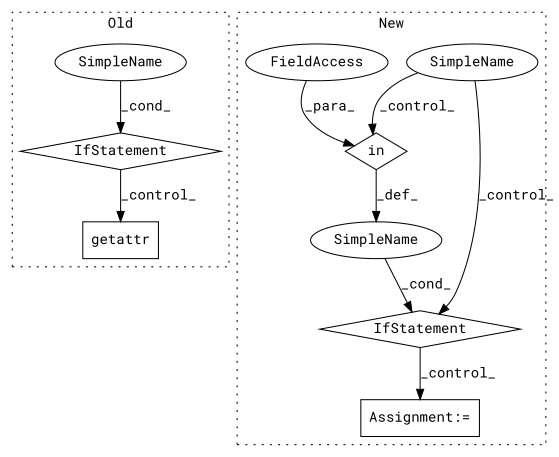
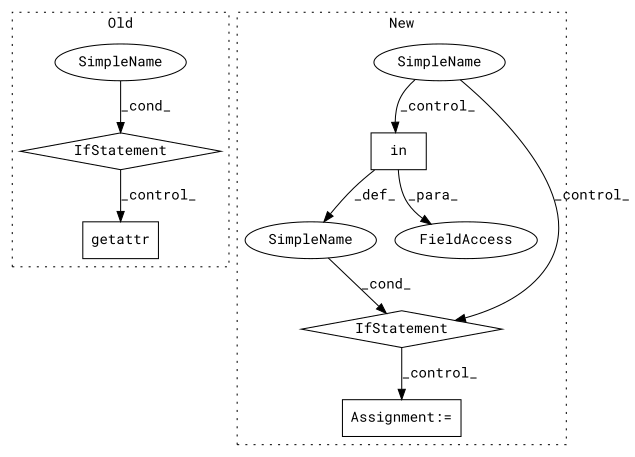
(309, 120) -> (404, 197)
(376, 151) -> (399, 151)
